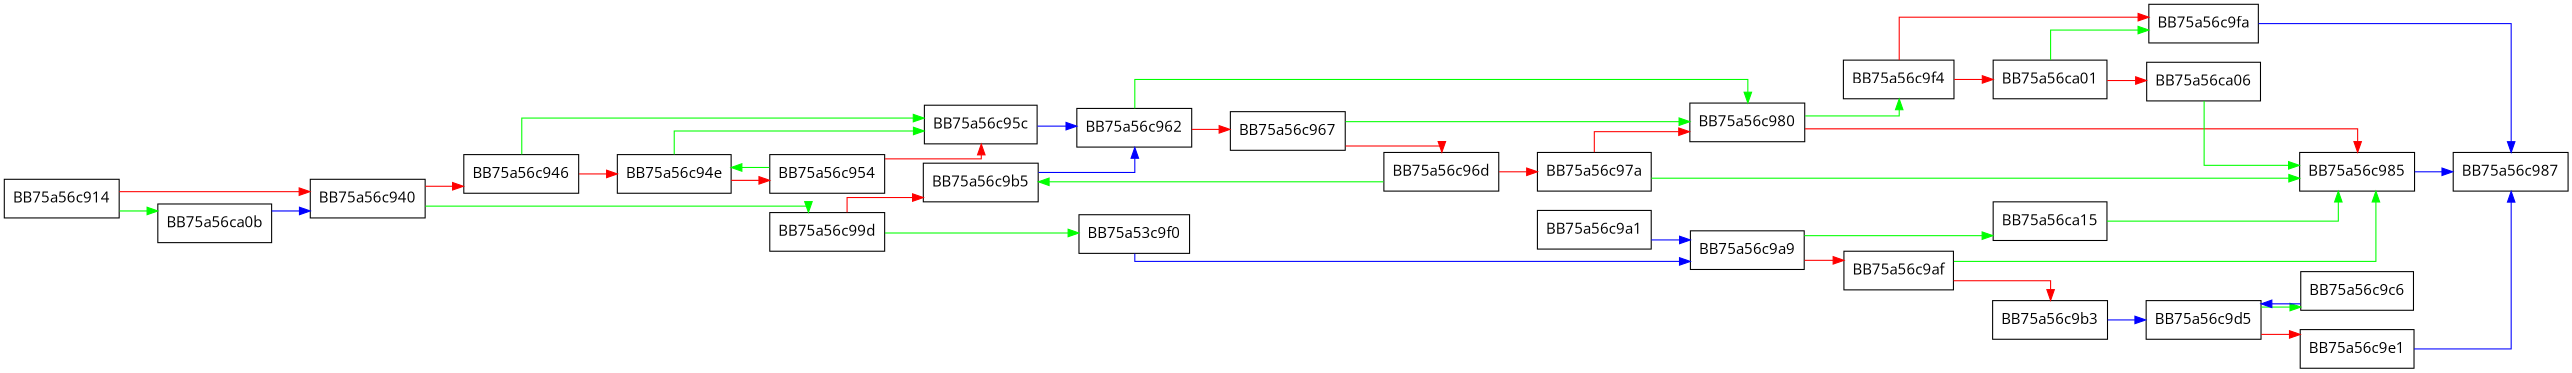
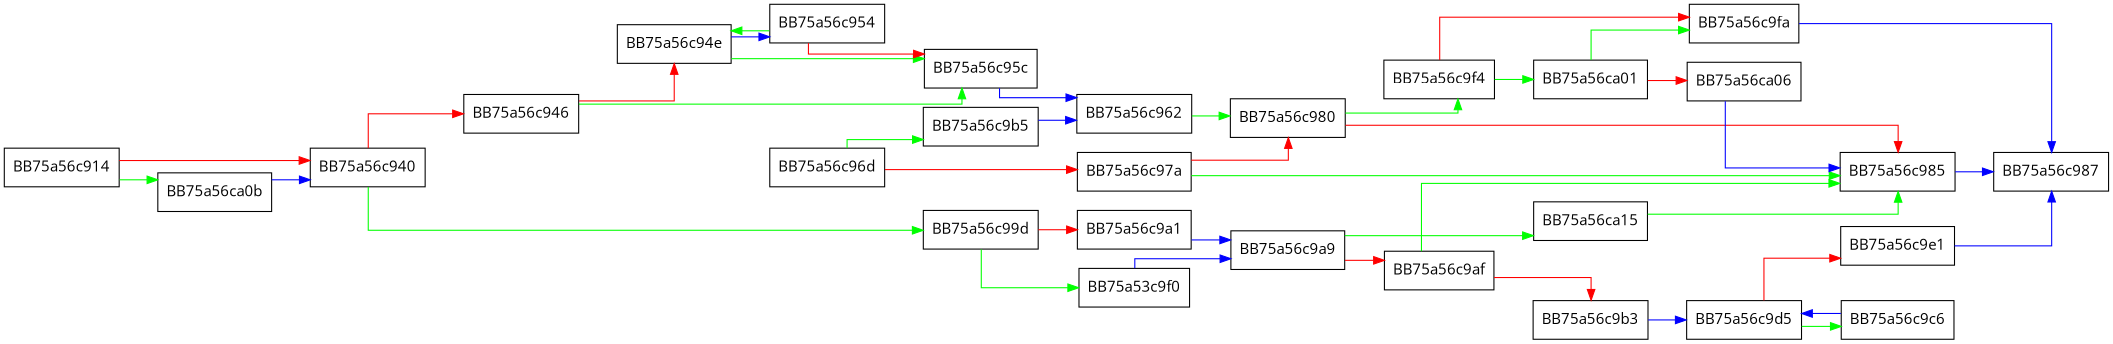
(1968, 79) -> (1509, 79)
(1288, 131) -> none
(2214, 165) -> (1744, 168)
(745, 180) -> (740, 37)
(872, 198) -> (1052, 230)
